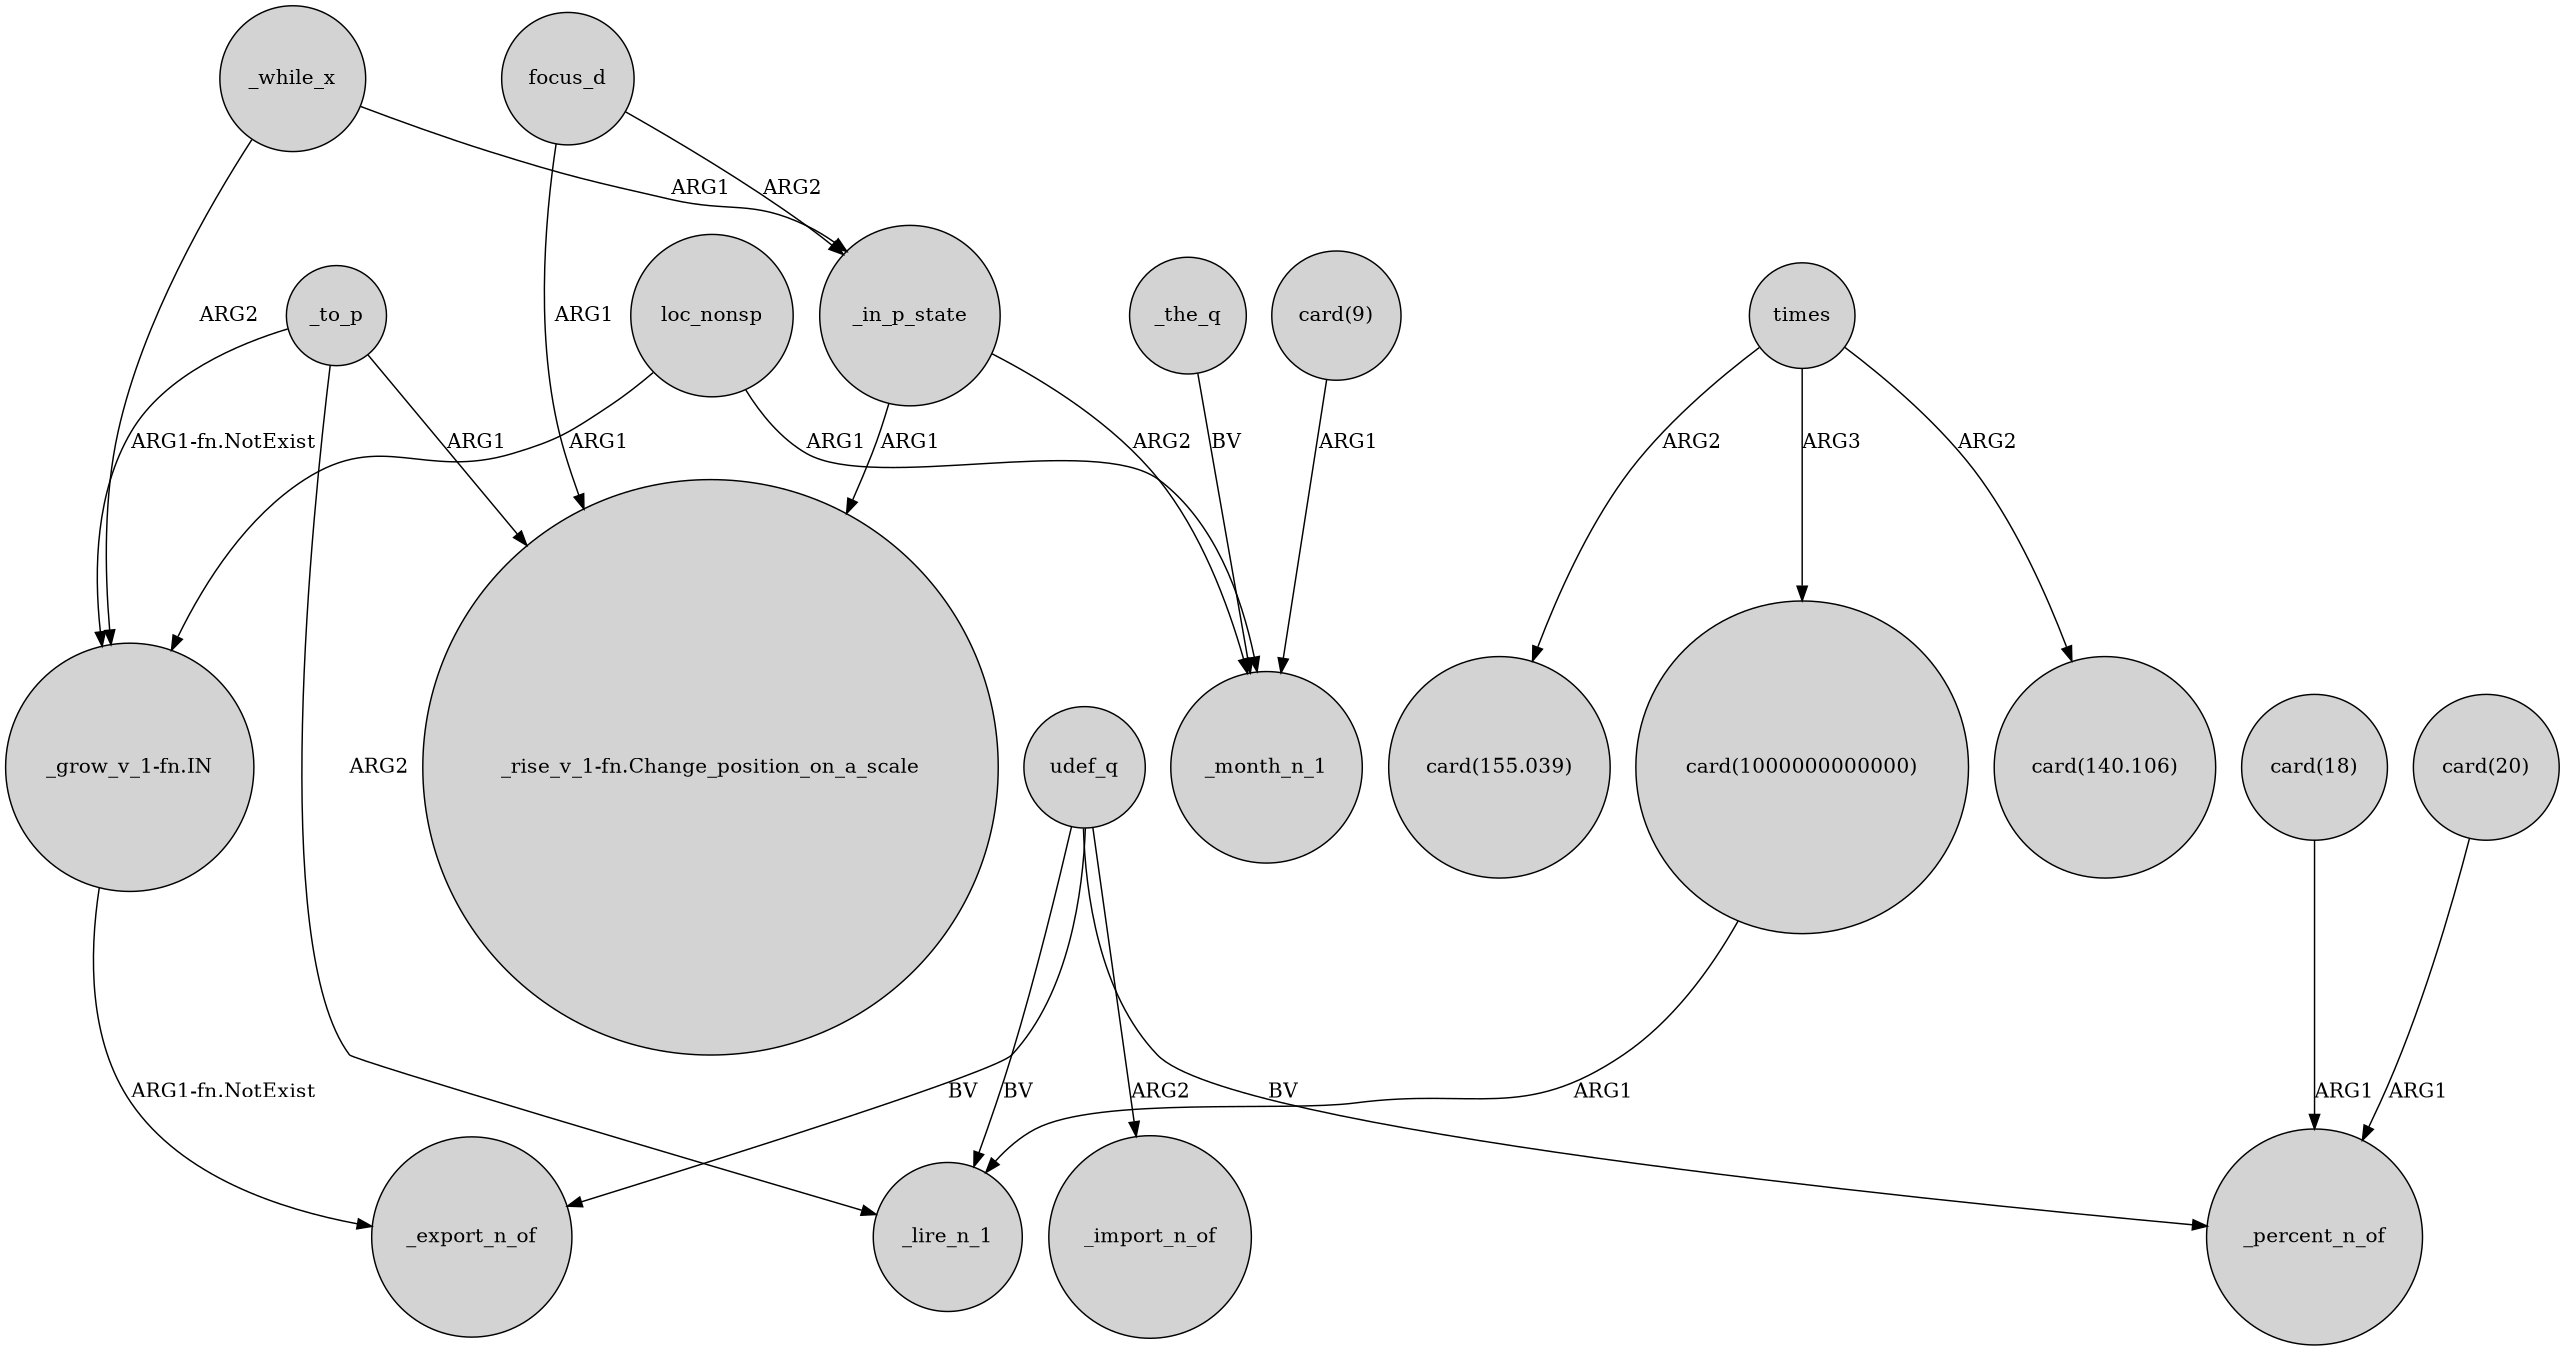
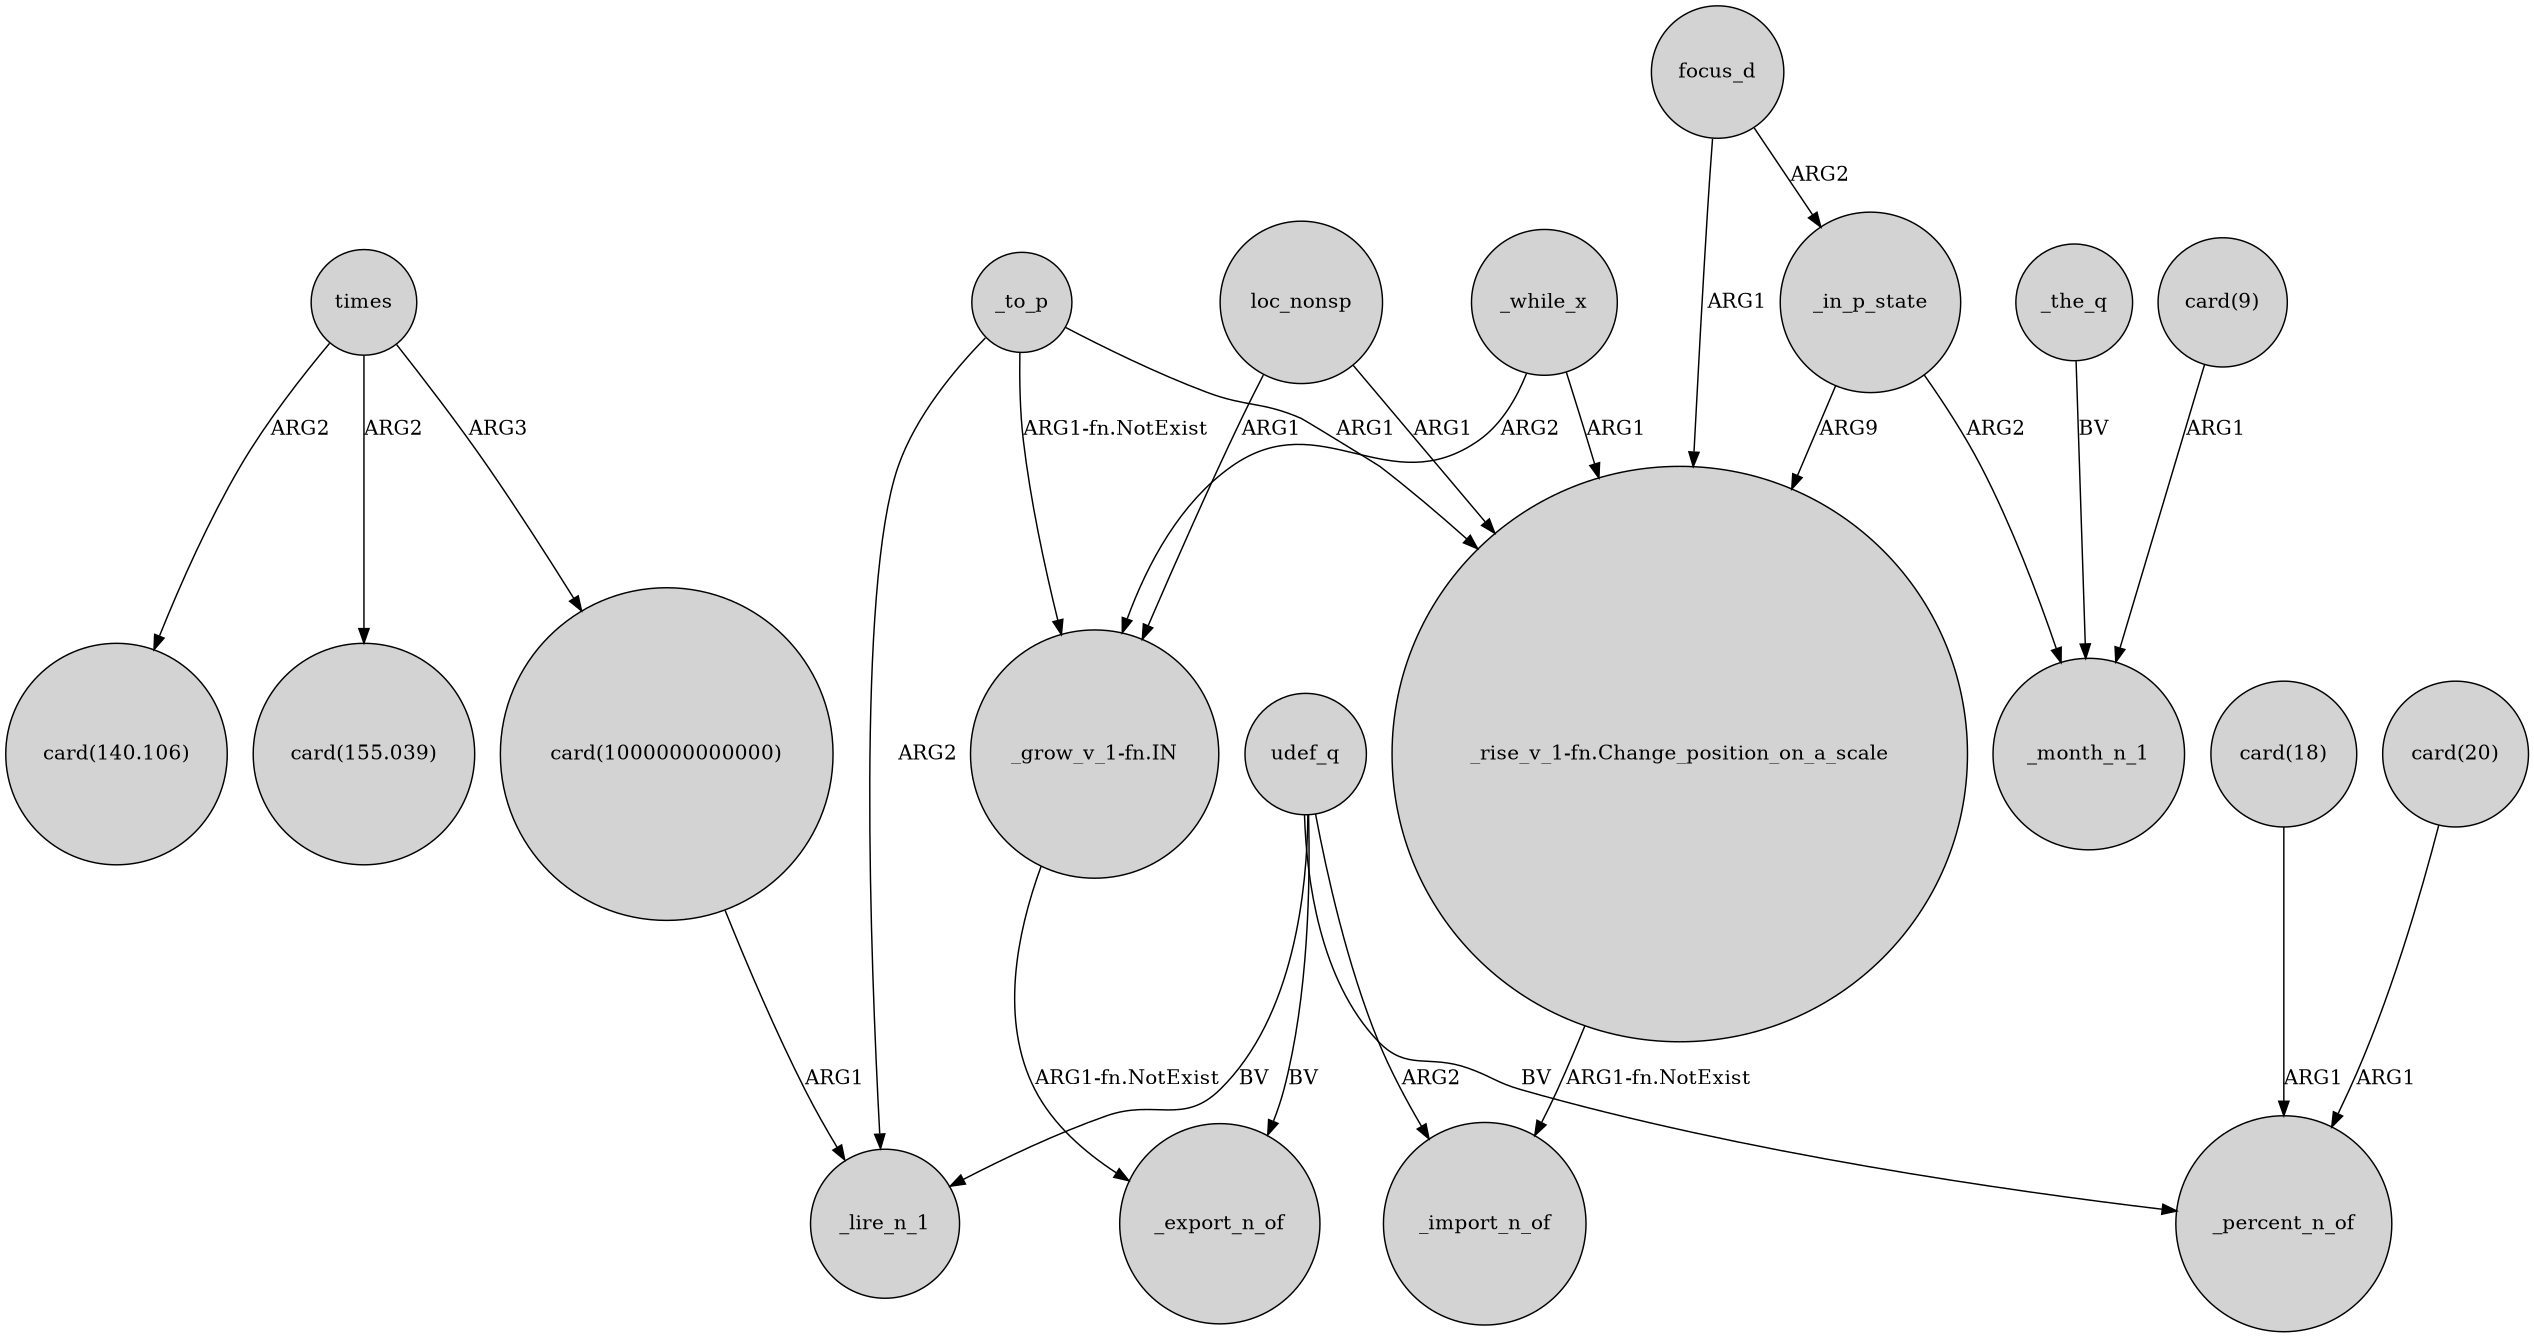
(597, 182) -> (1581, 418)
(911, 443) -> (1849, 429)
(1042, 461) -> (1419, 443)
none -> (1564, 1074)
